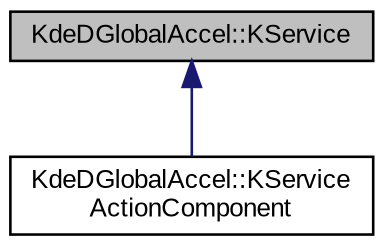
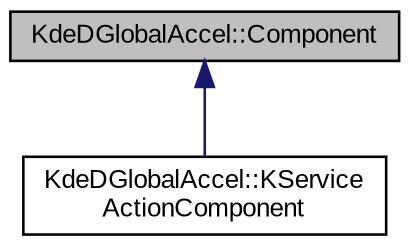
(192, 36) -> (205, 36)
